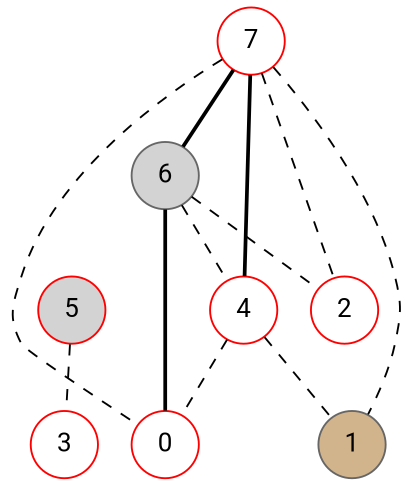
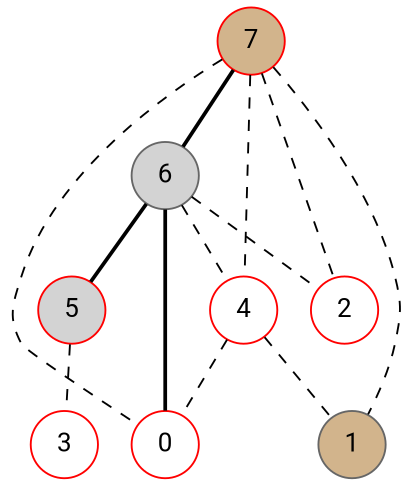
(251, 41) -> (251, 41)
(247, 176) -> (247, 176)
none -> (119, 243)
